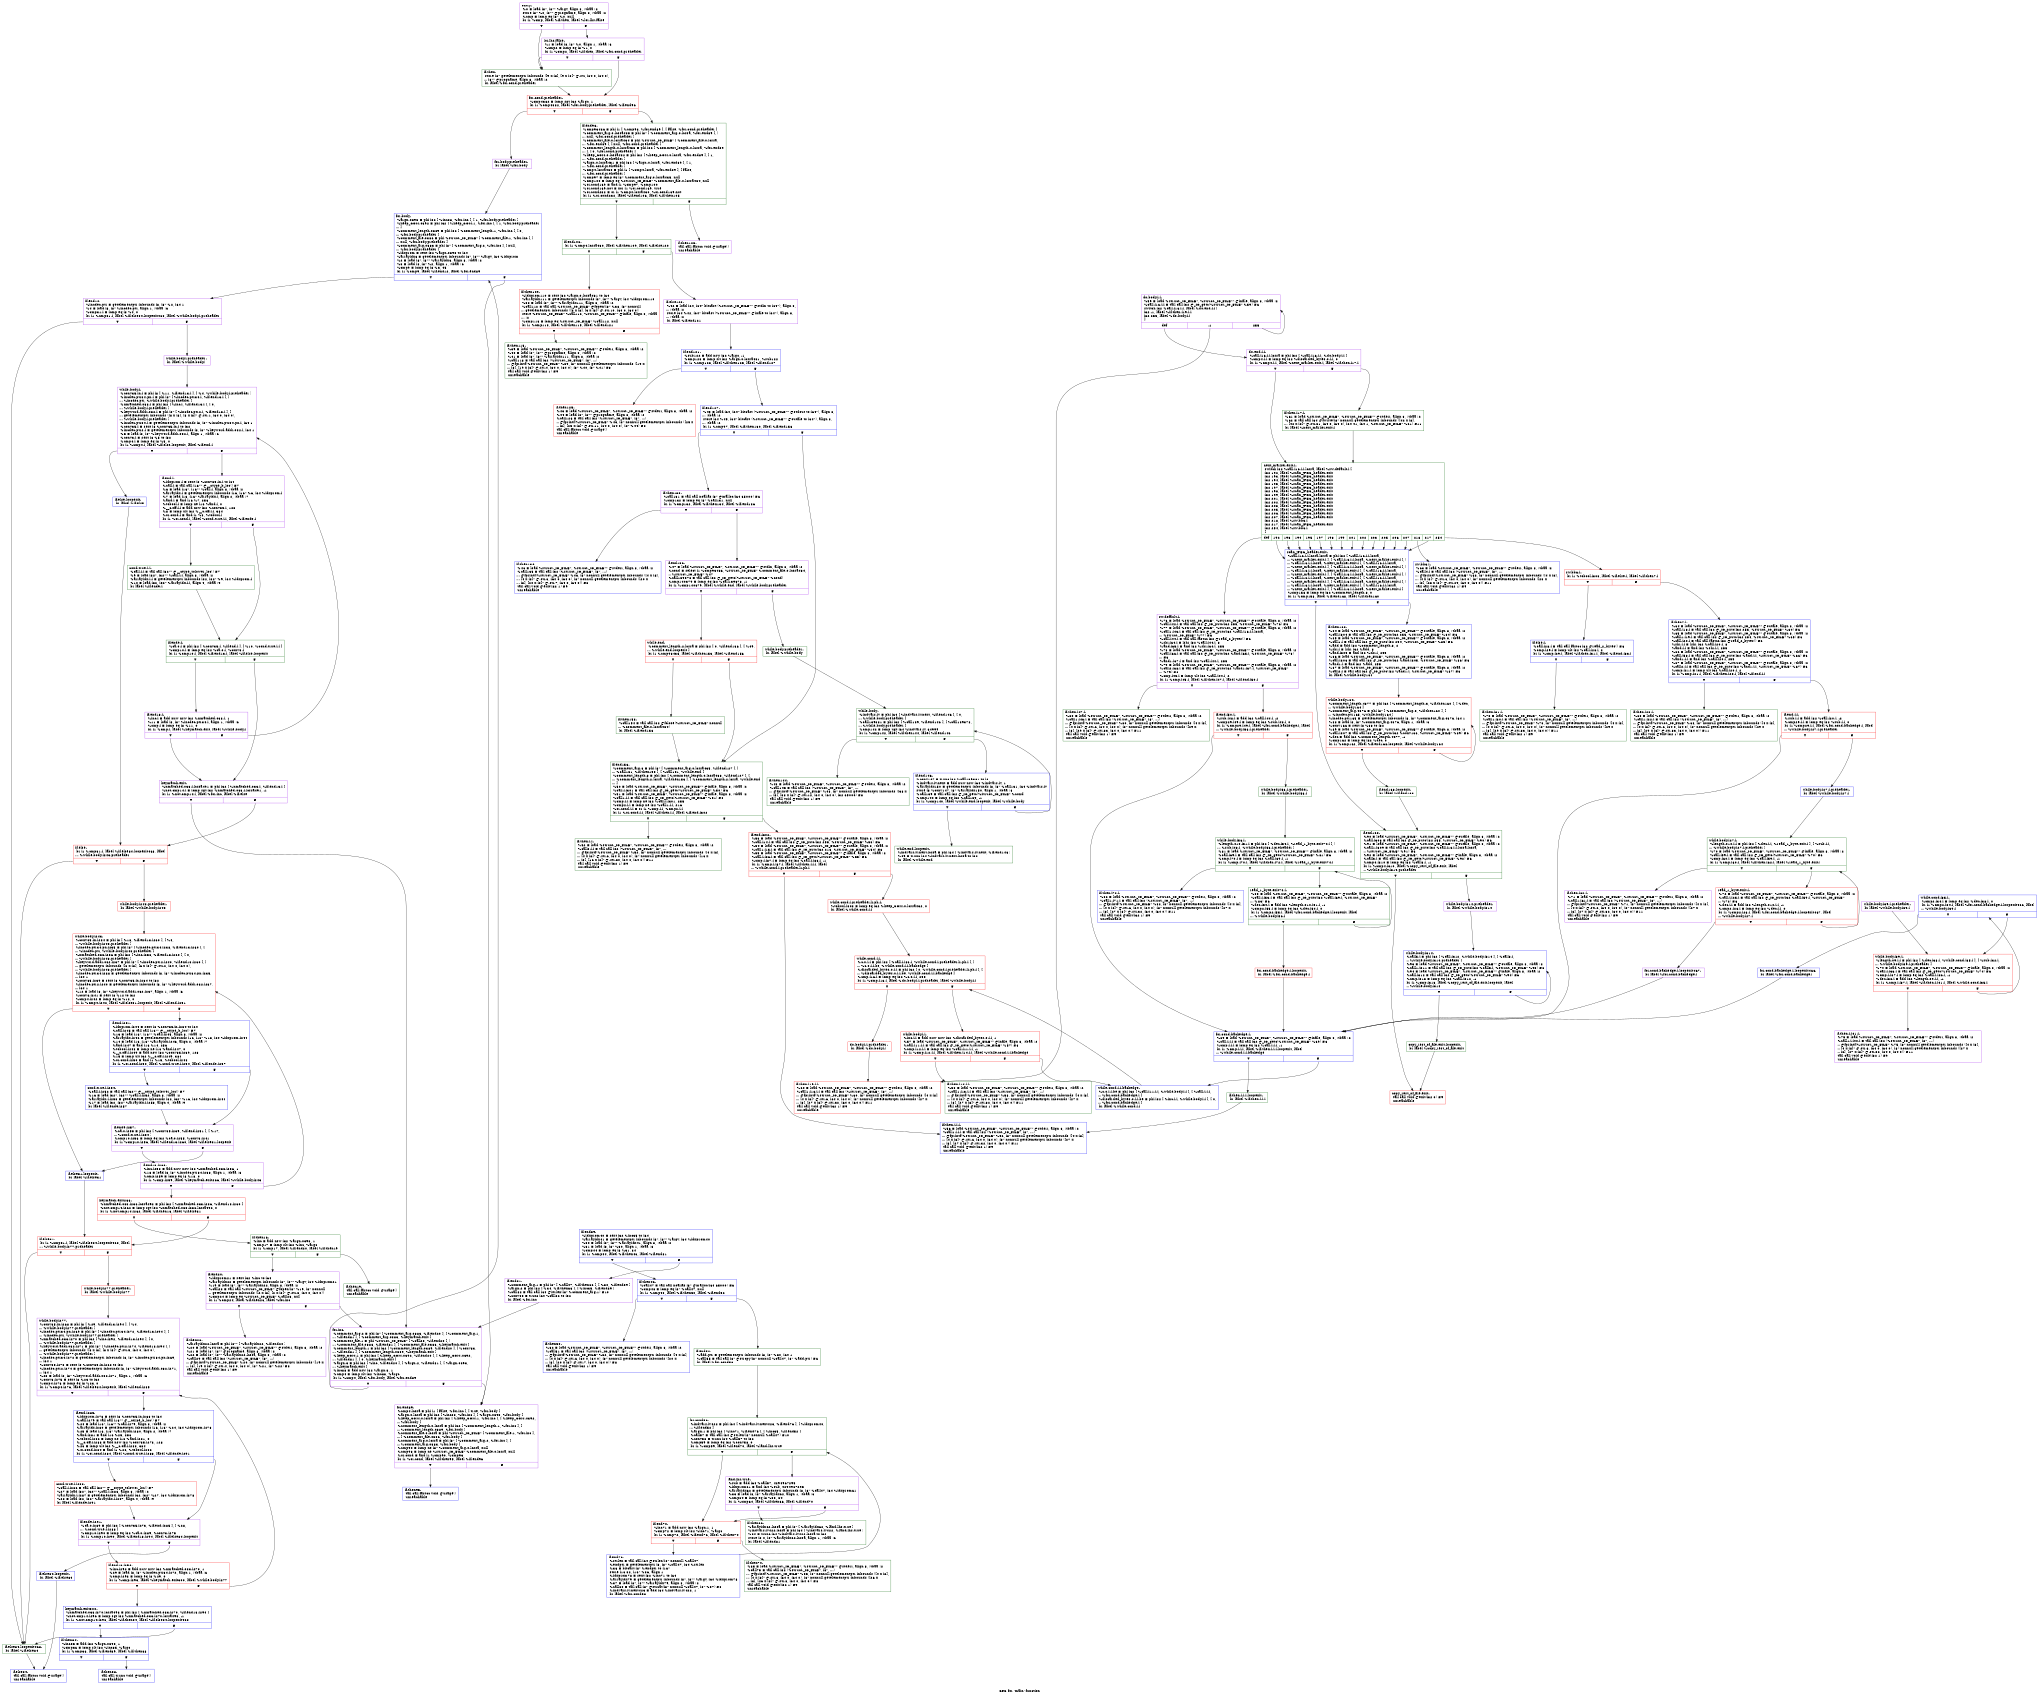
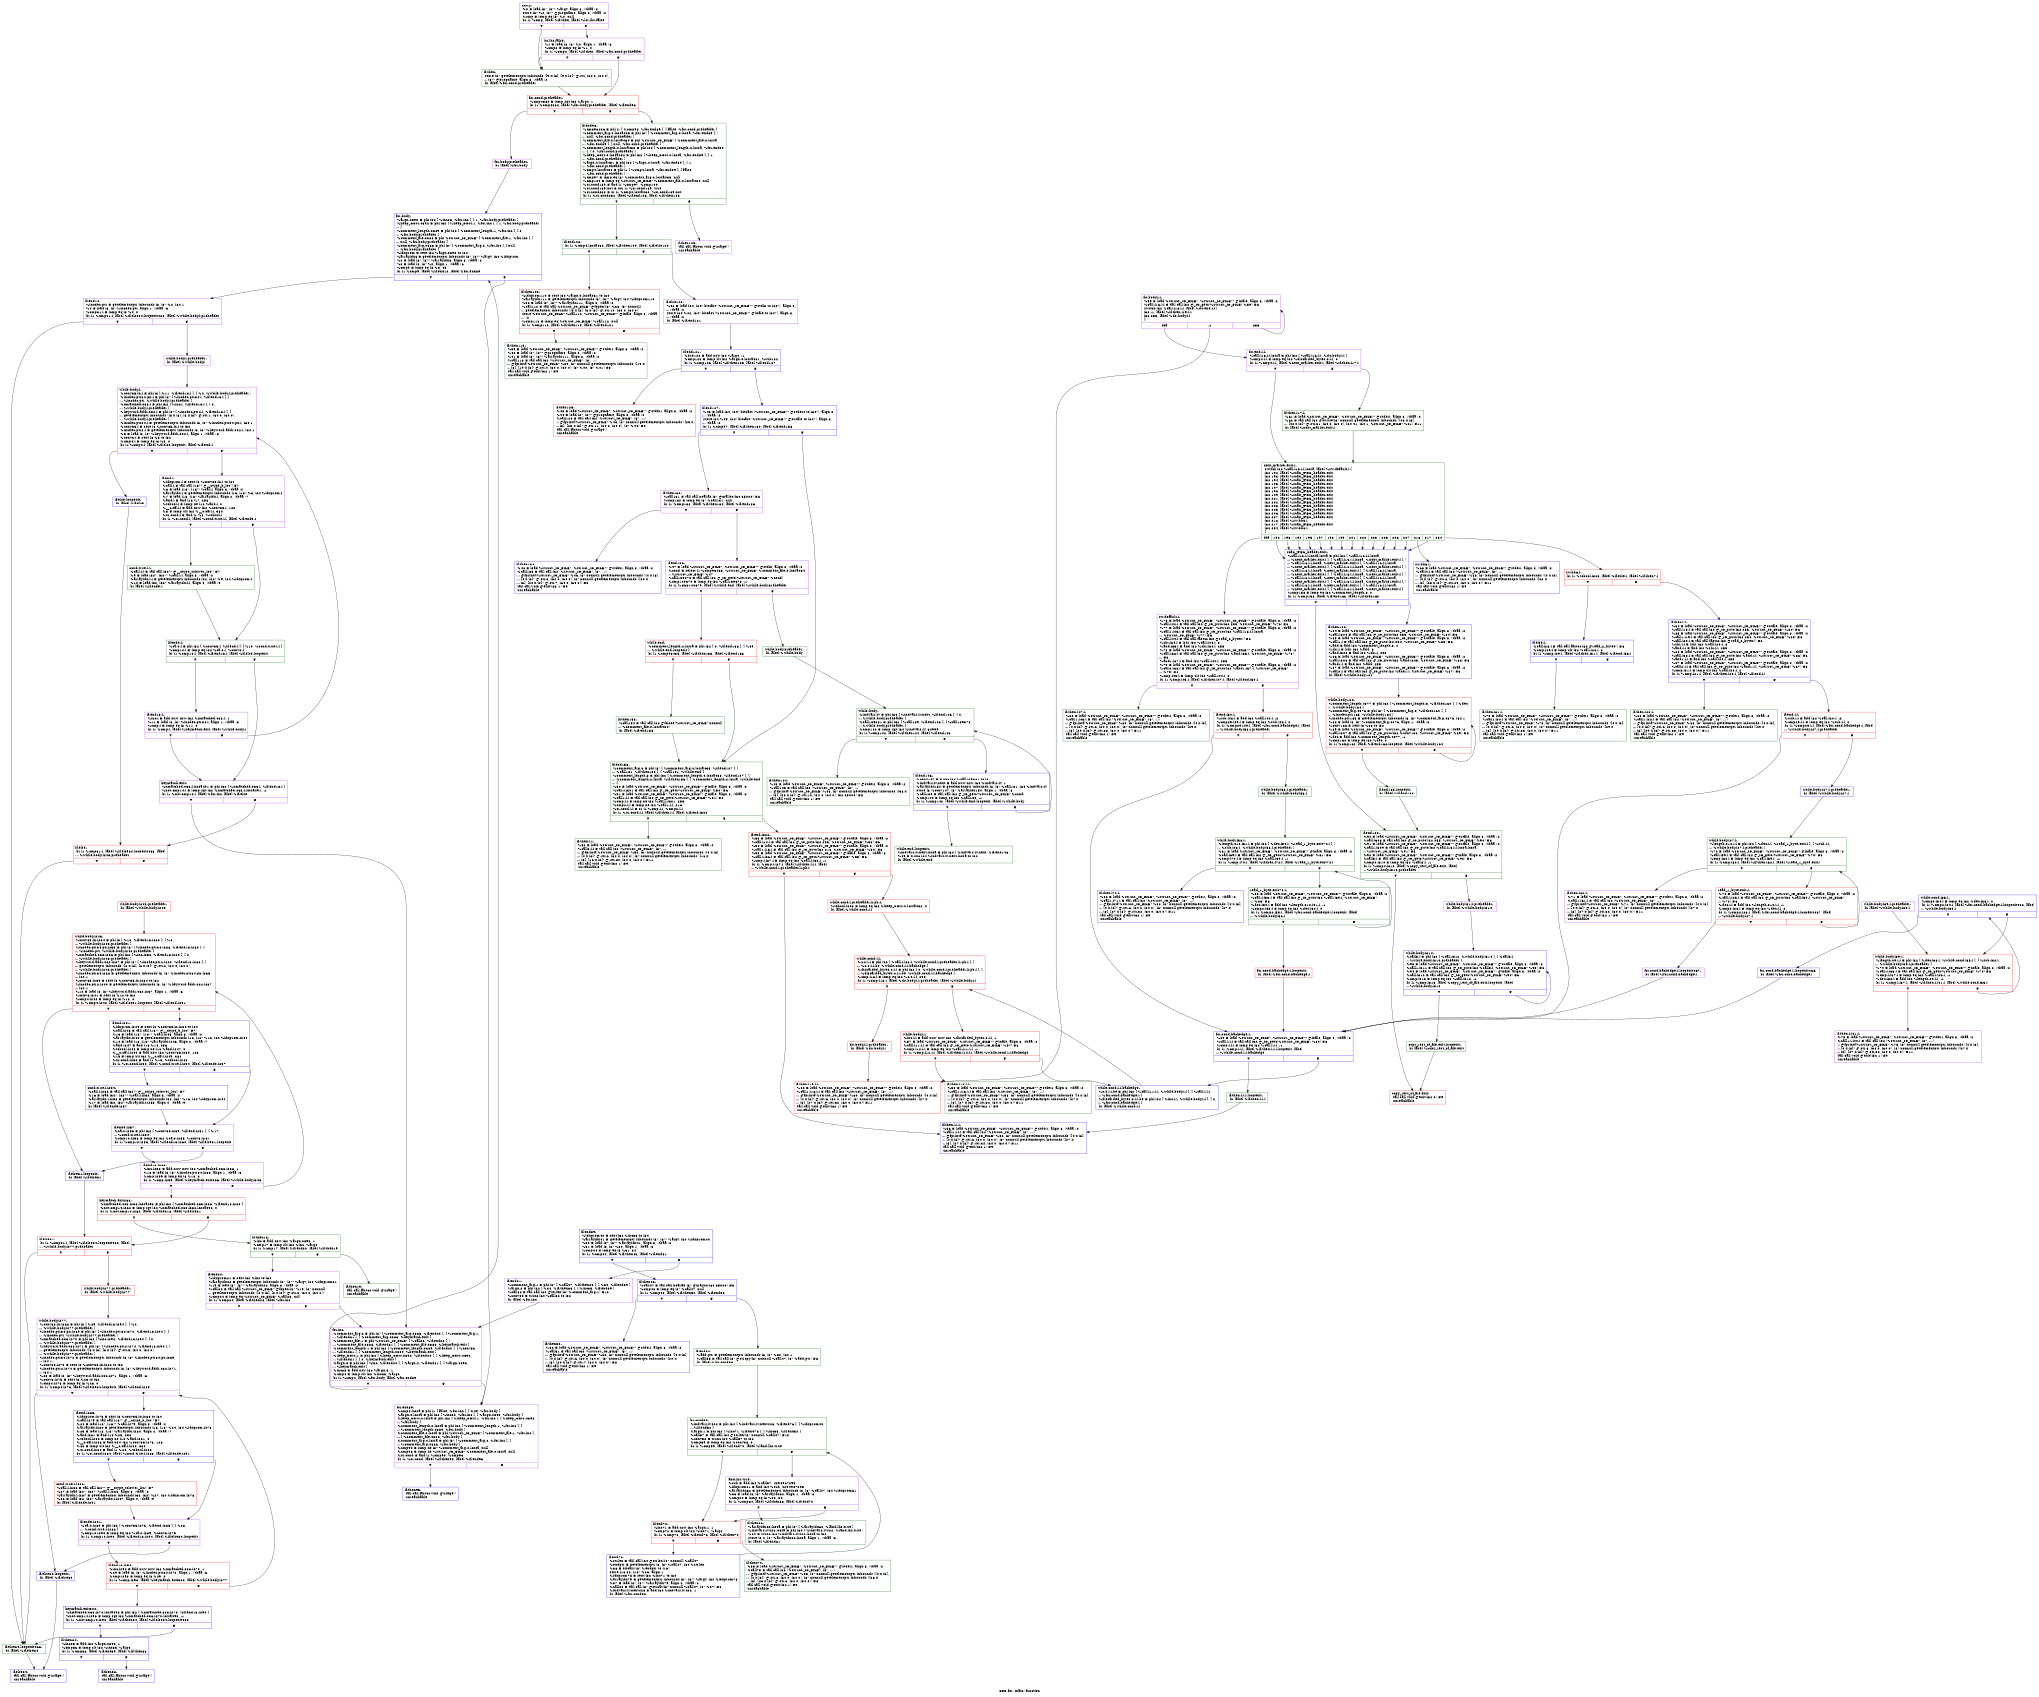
(144, 882) -> none
(255, 1357) -> none
(715, 1362) -> (715, 1362)
none -> (42, 1481)
(126, 1676) -> (126, 1676)
